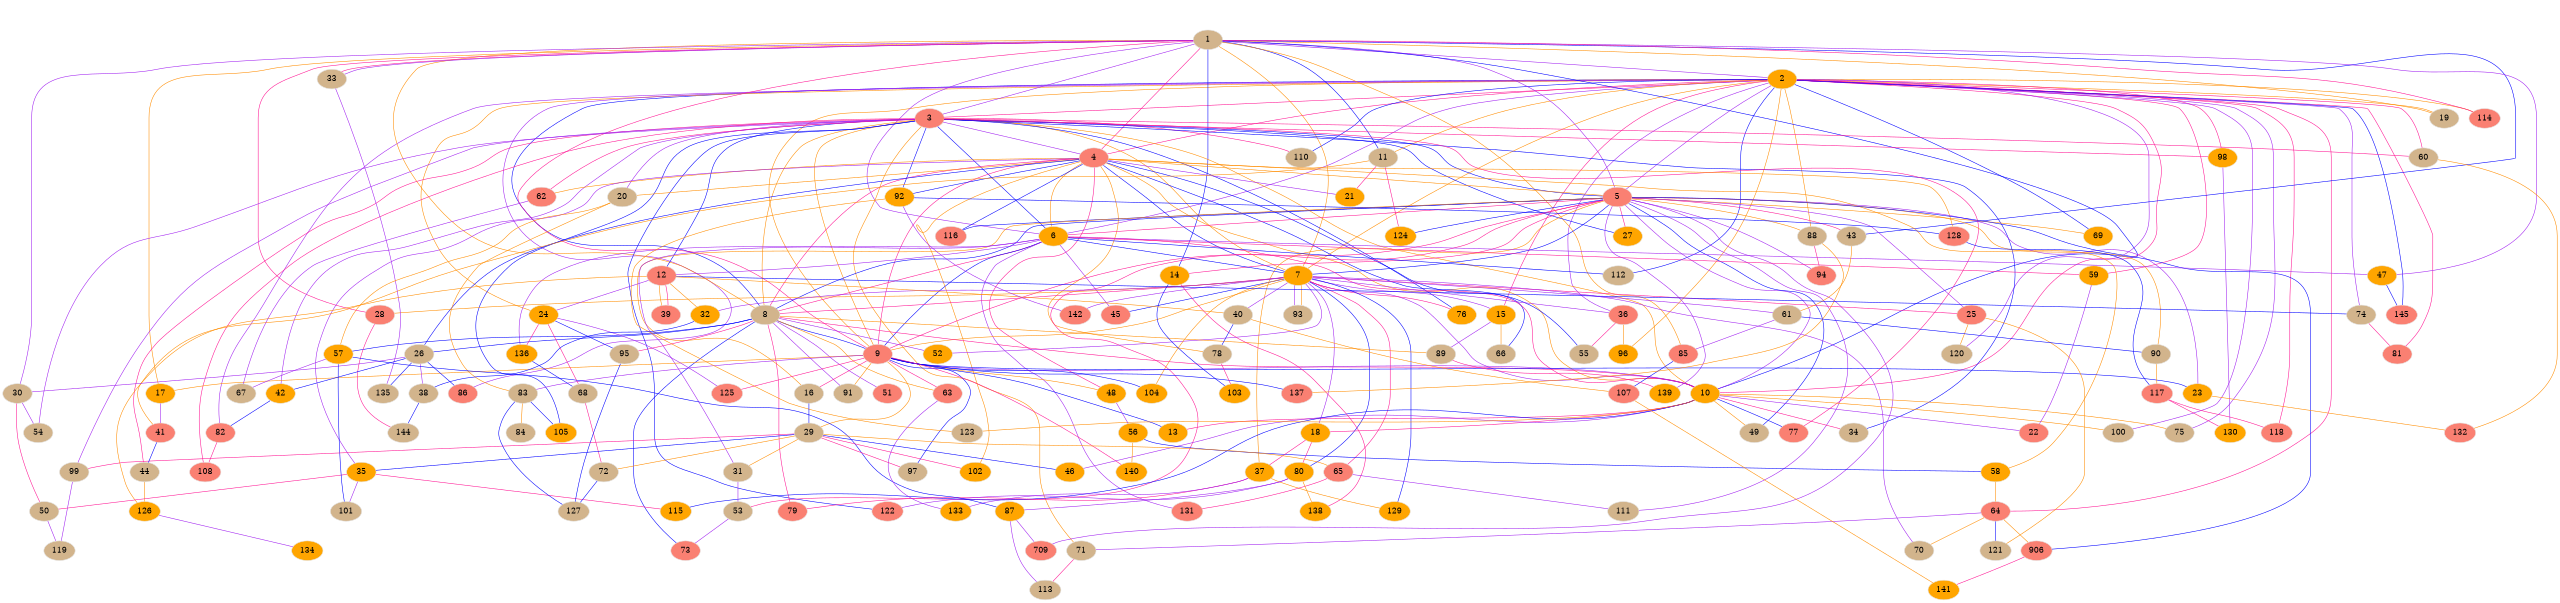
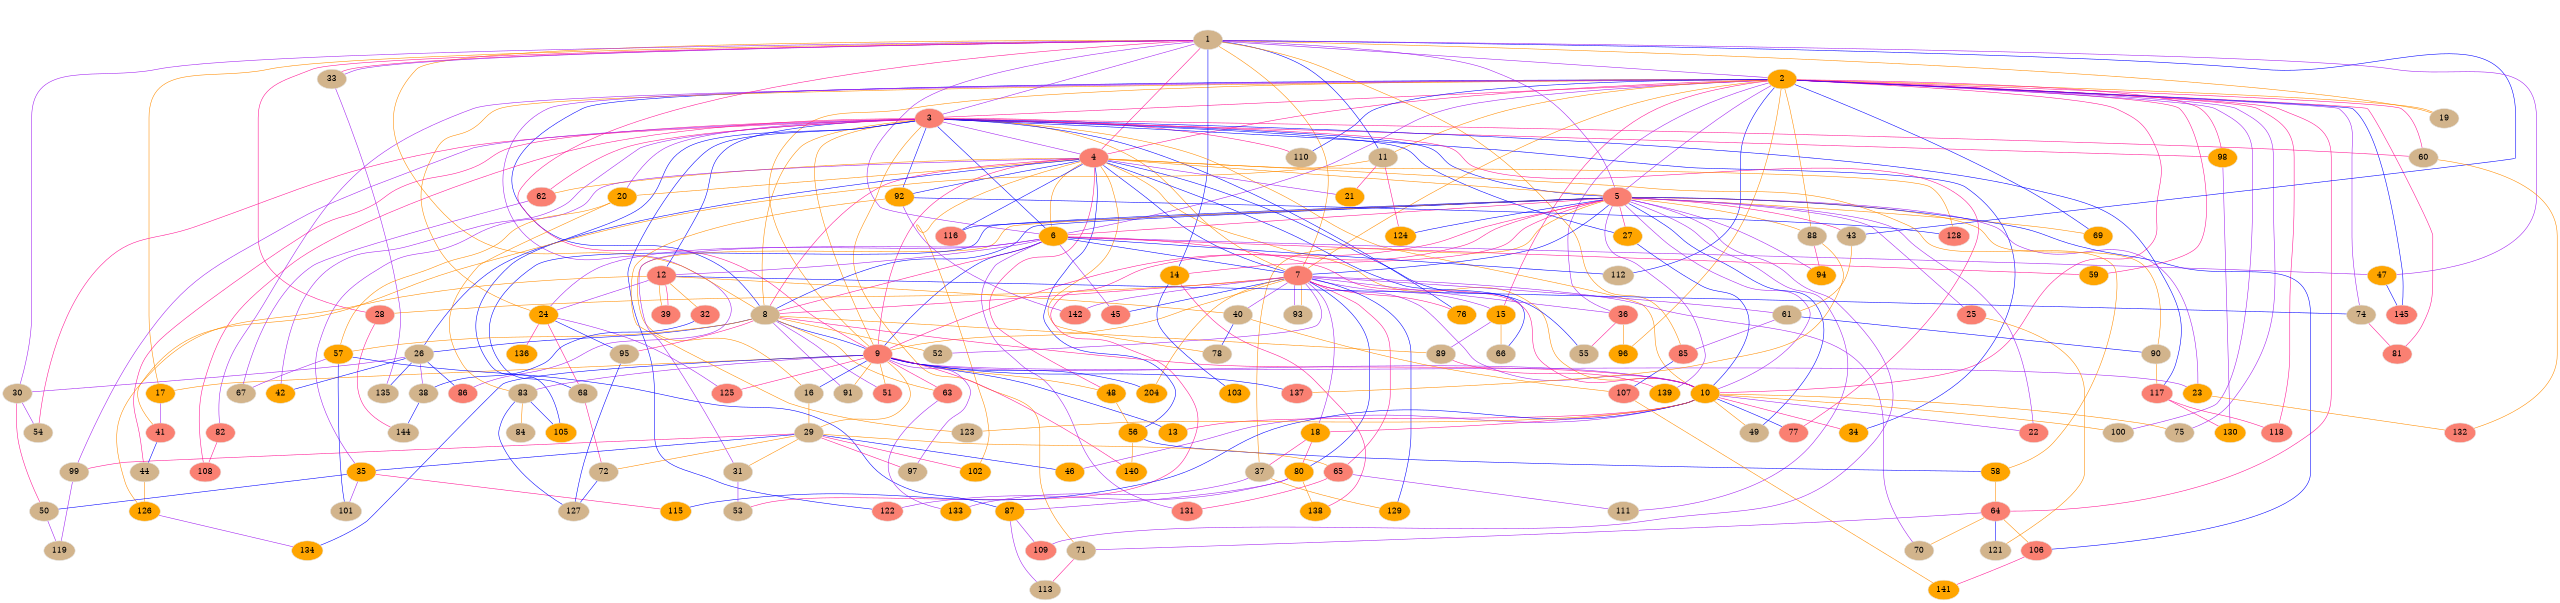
(2485, 118) -> none
(1913, 152) -> (1732, 295)
(412, 157) -> (412, 157)
(622, 197) -> (622, 197)
(710, 247) -> (787, 248)
(2126, 263) -> (1595, 142)
(1298, 276) -> (1298, 276)
(1821, 276) -> (1821, 276)
(986, 290) -> none
(1796, 304) -> none
(705, 315) -> (705, 315)
(848, 333) -> (848, 333)
(542, 337) -> (542, 337)
none -> (1063, 342)
(2071, 353) -> (1876, 222)
(938, 354) -> (938, 354)
(1957, 354) -> none
(1604, 368) -> (1604, 368)
none -> (882, 371)
(552, 374) -> (975, 244)
none -> (560, 374)
(843, 374) -> (843, 374)
(1226, 374) -> none
(970, 391) -> (970, 391)
(1152, 393) -> (1152, 393)
(1120, 409) -> (1120, 409)
(250, 413) -> none
(809, 413) -> (809, 413)
(1854, 433) -> (1854, 433)
(1260, 472) -> (1260, 472)
(203, 492) -> (203, 492)
(793, 511) -> none
(686, 551) -> none
(1041, 551) -> (1041, 551)
(2037, 551) -> (2037, 551)
